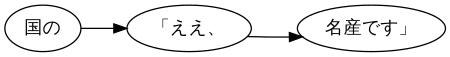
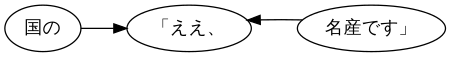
(268, 37) -> (281, 20)
